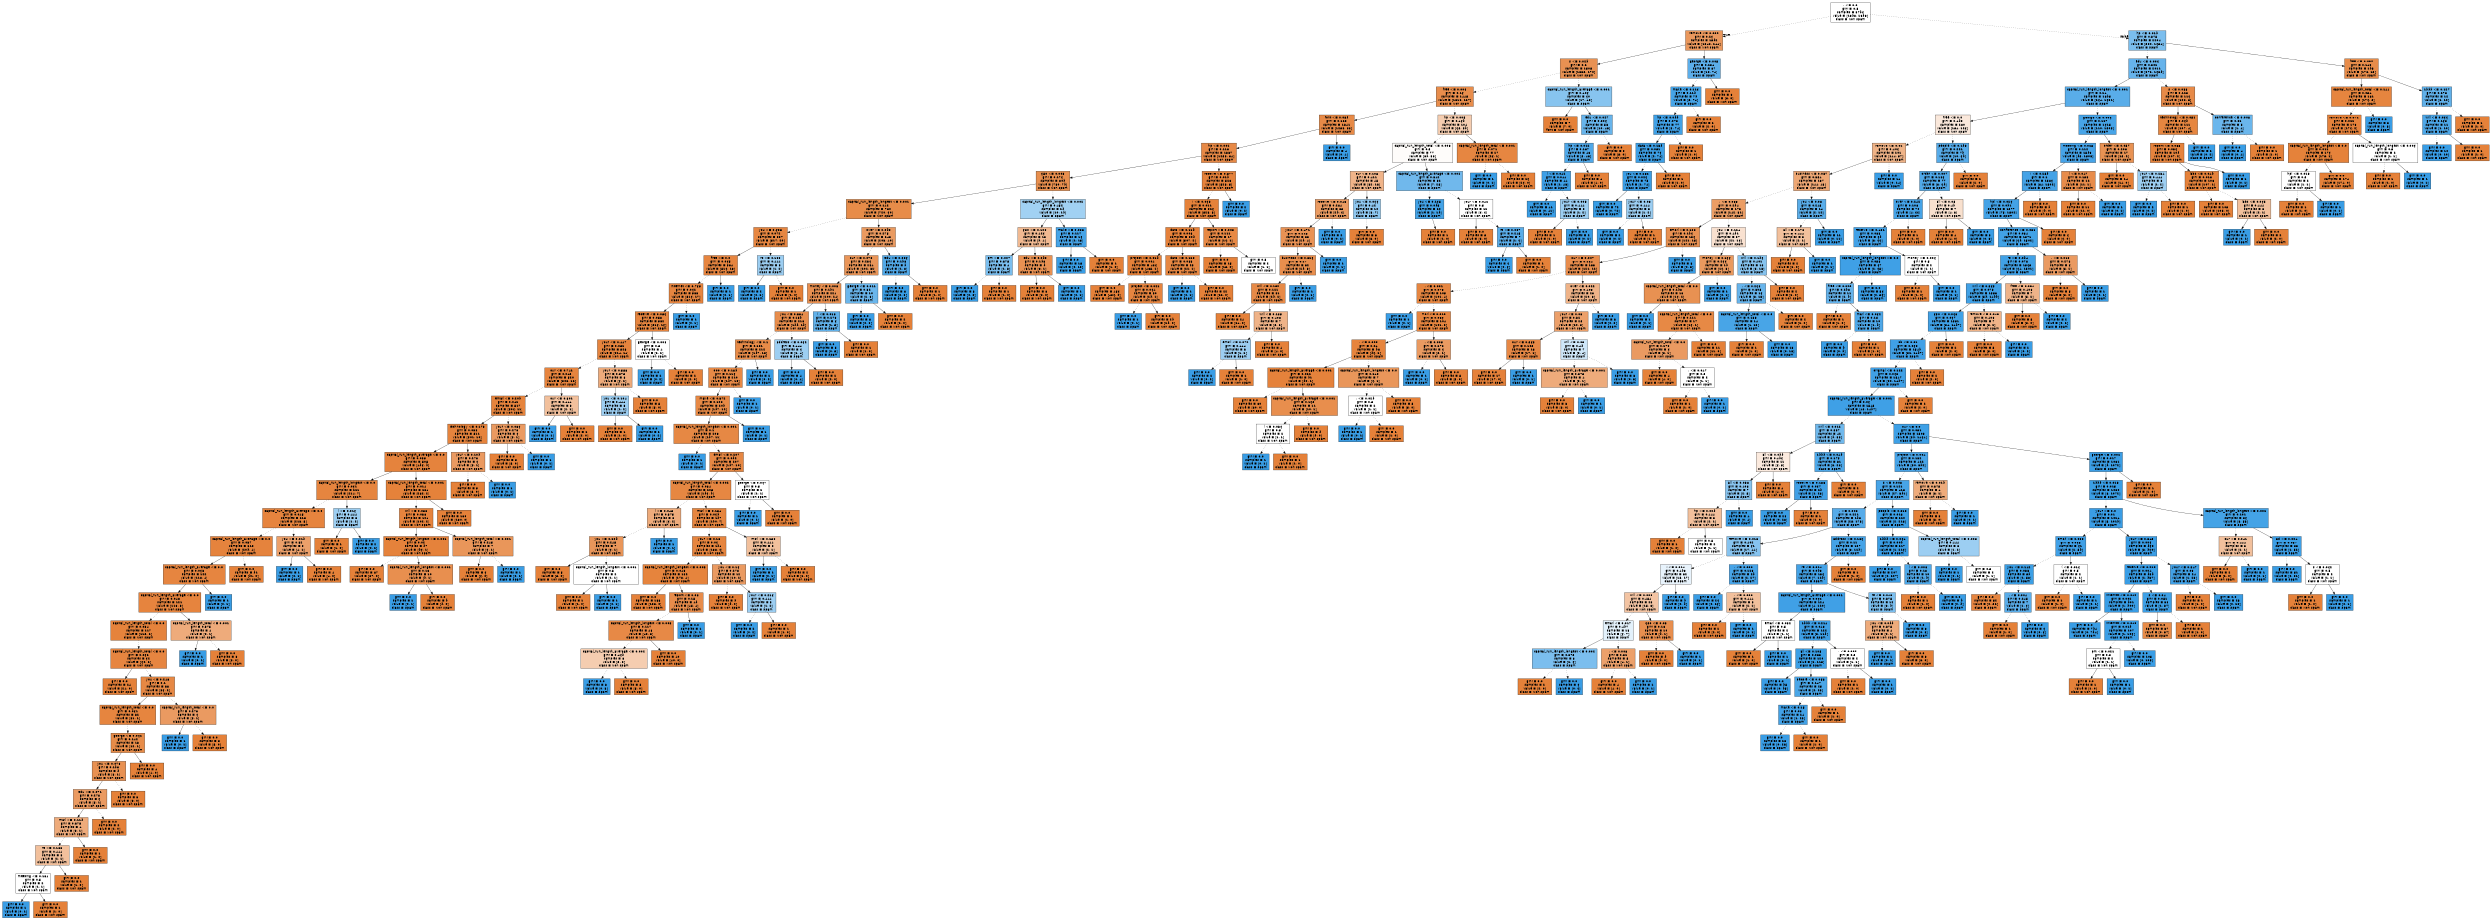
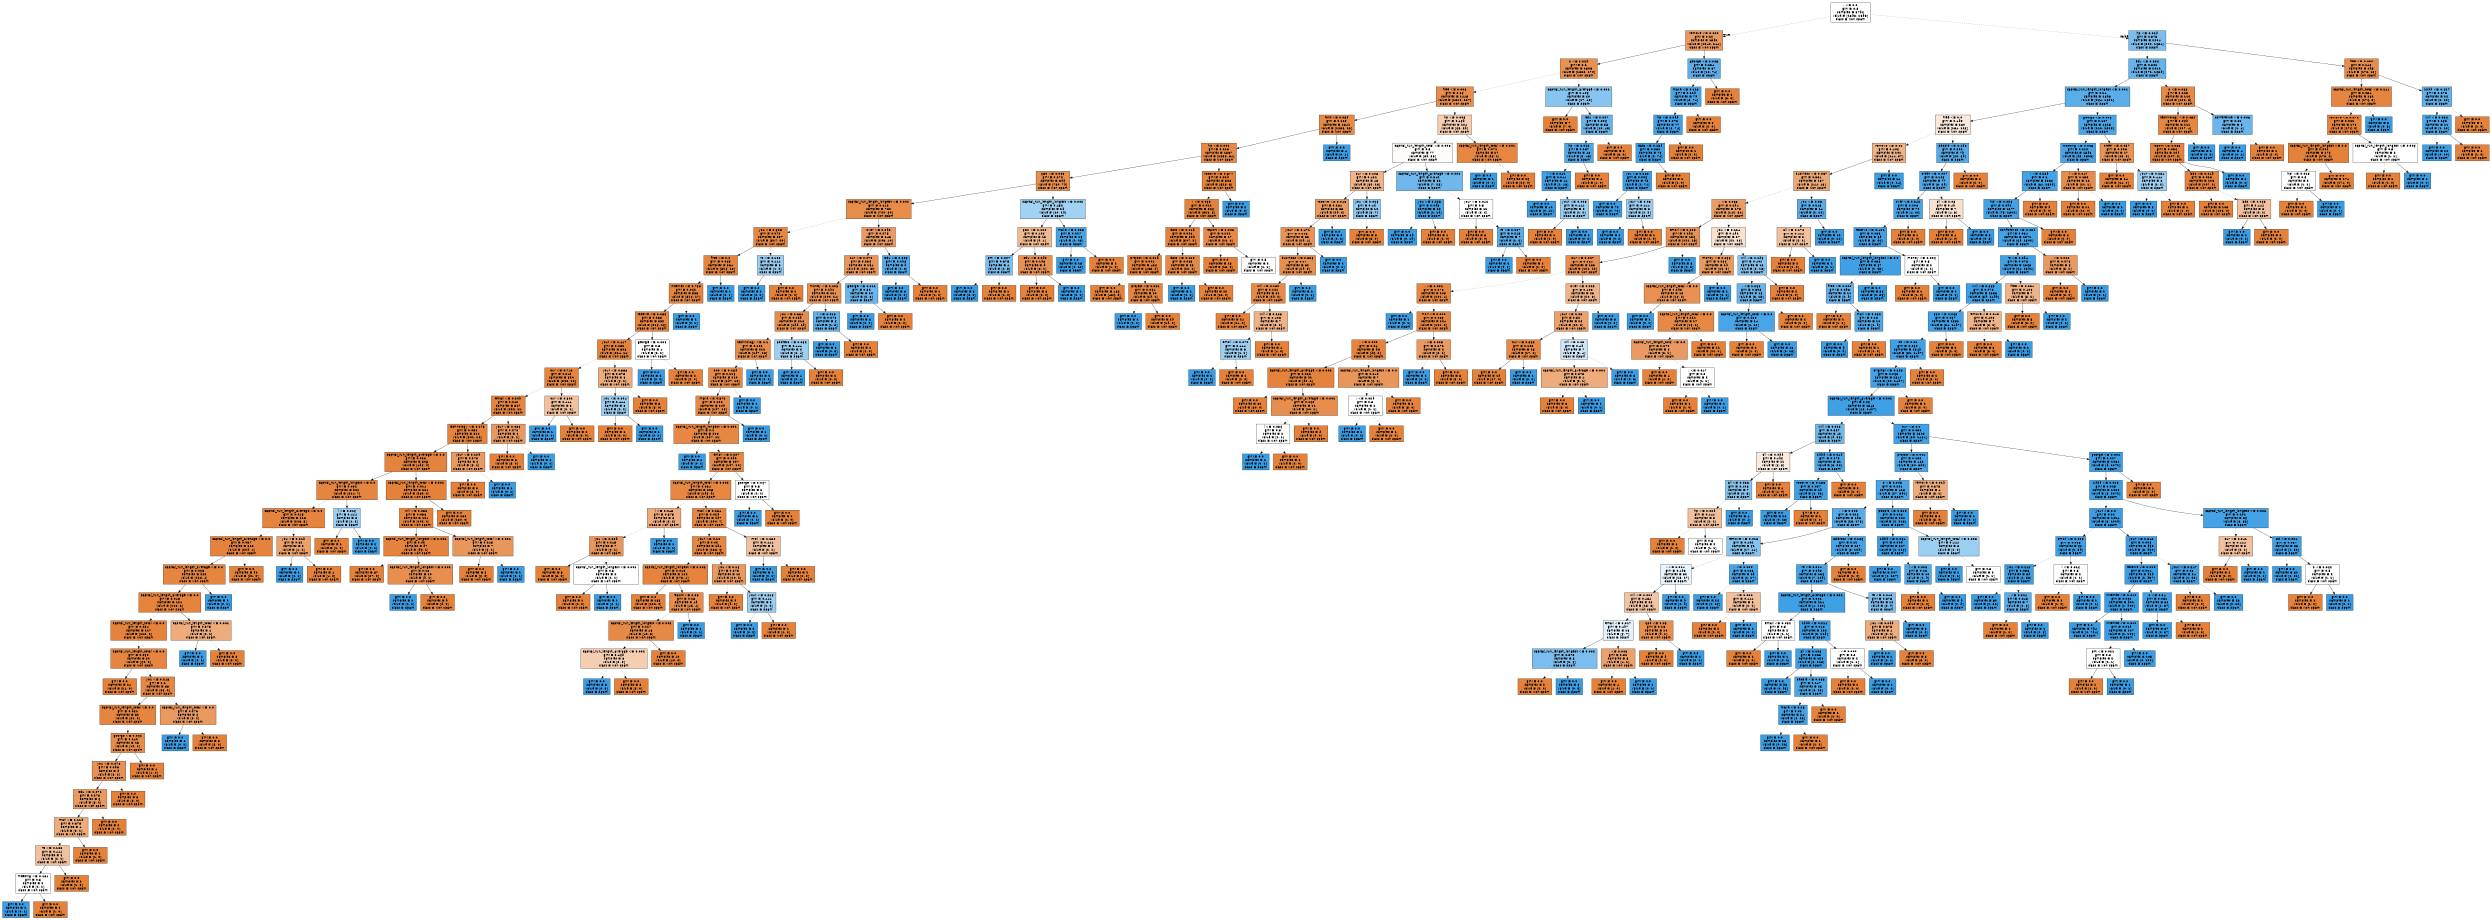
(1560, 125) -> (1560, 125)
none -> (1402, 237)
(1489, 378) -> (1489, 378)
(1986, 602) -> (1986, 602)
(2157, 631) -> (2157, 631)
